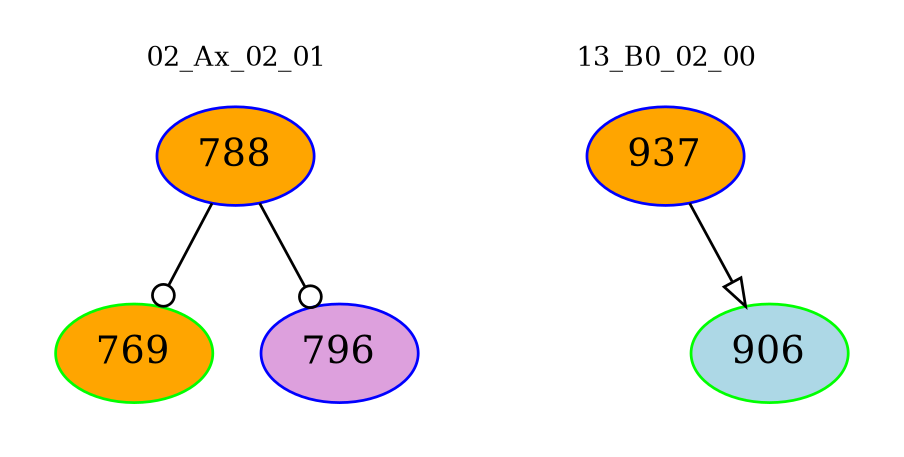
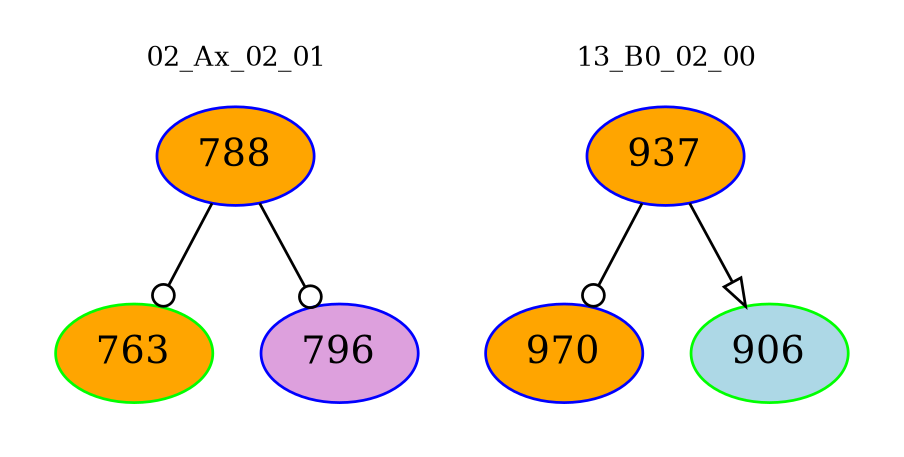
(134, 353) -> (134, 353)
none -> (564, 353)
